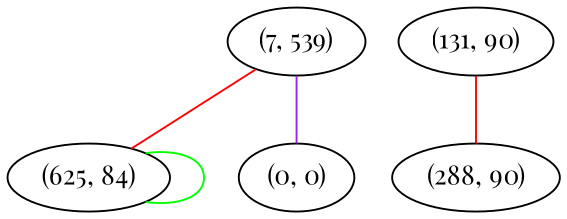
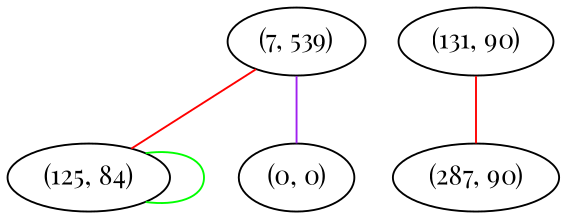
(89, 178) -> (89, 178)
(476, 178) -> (476, 178)
